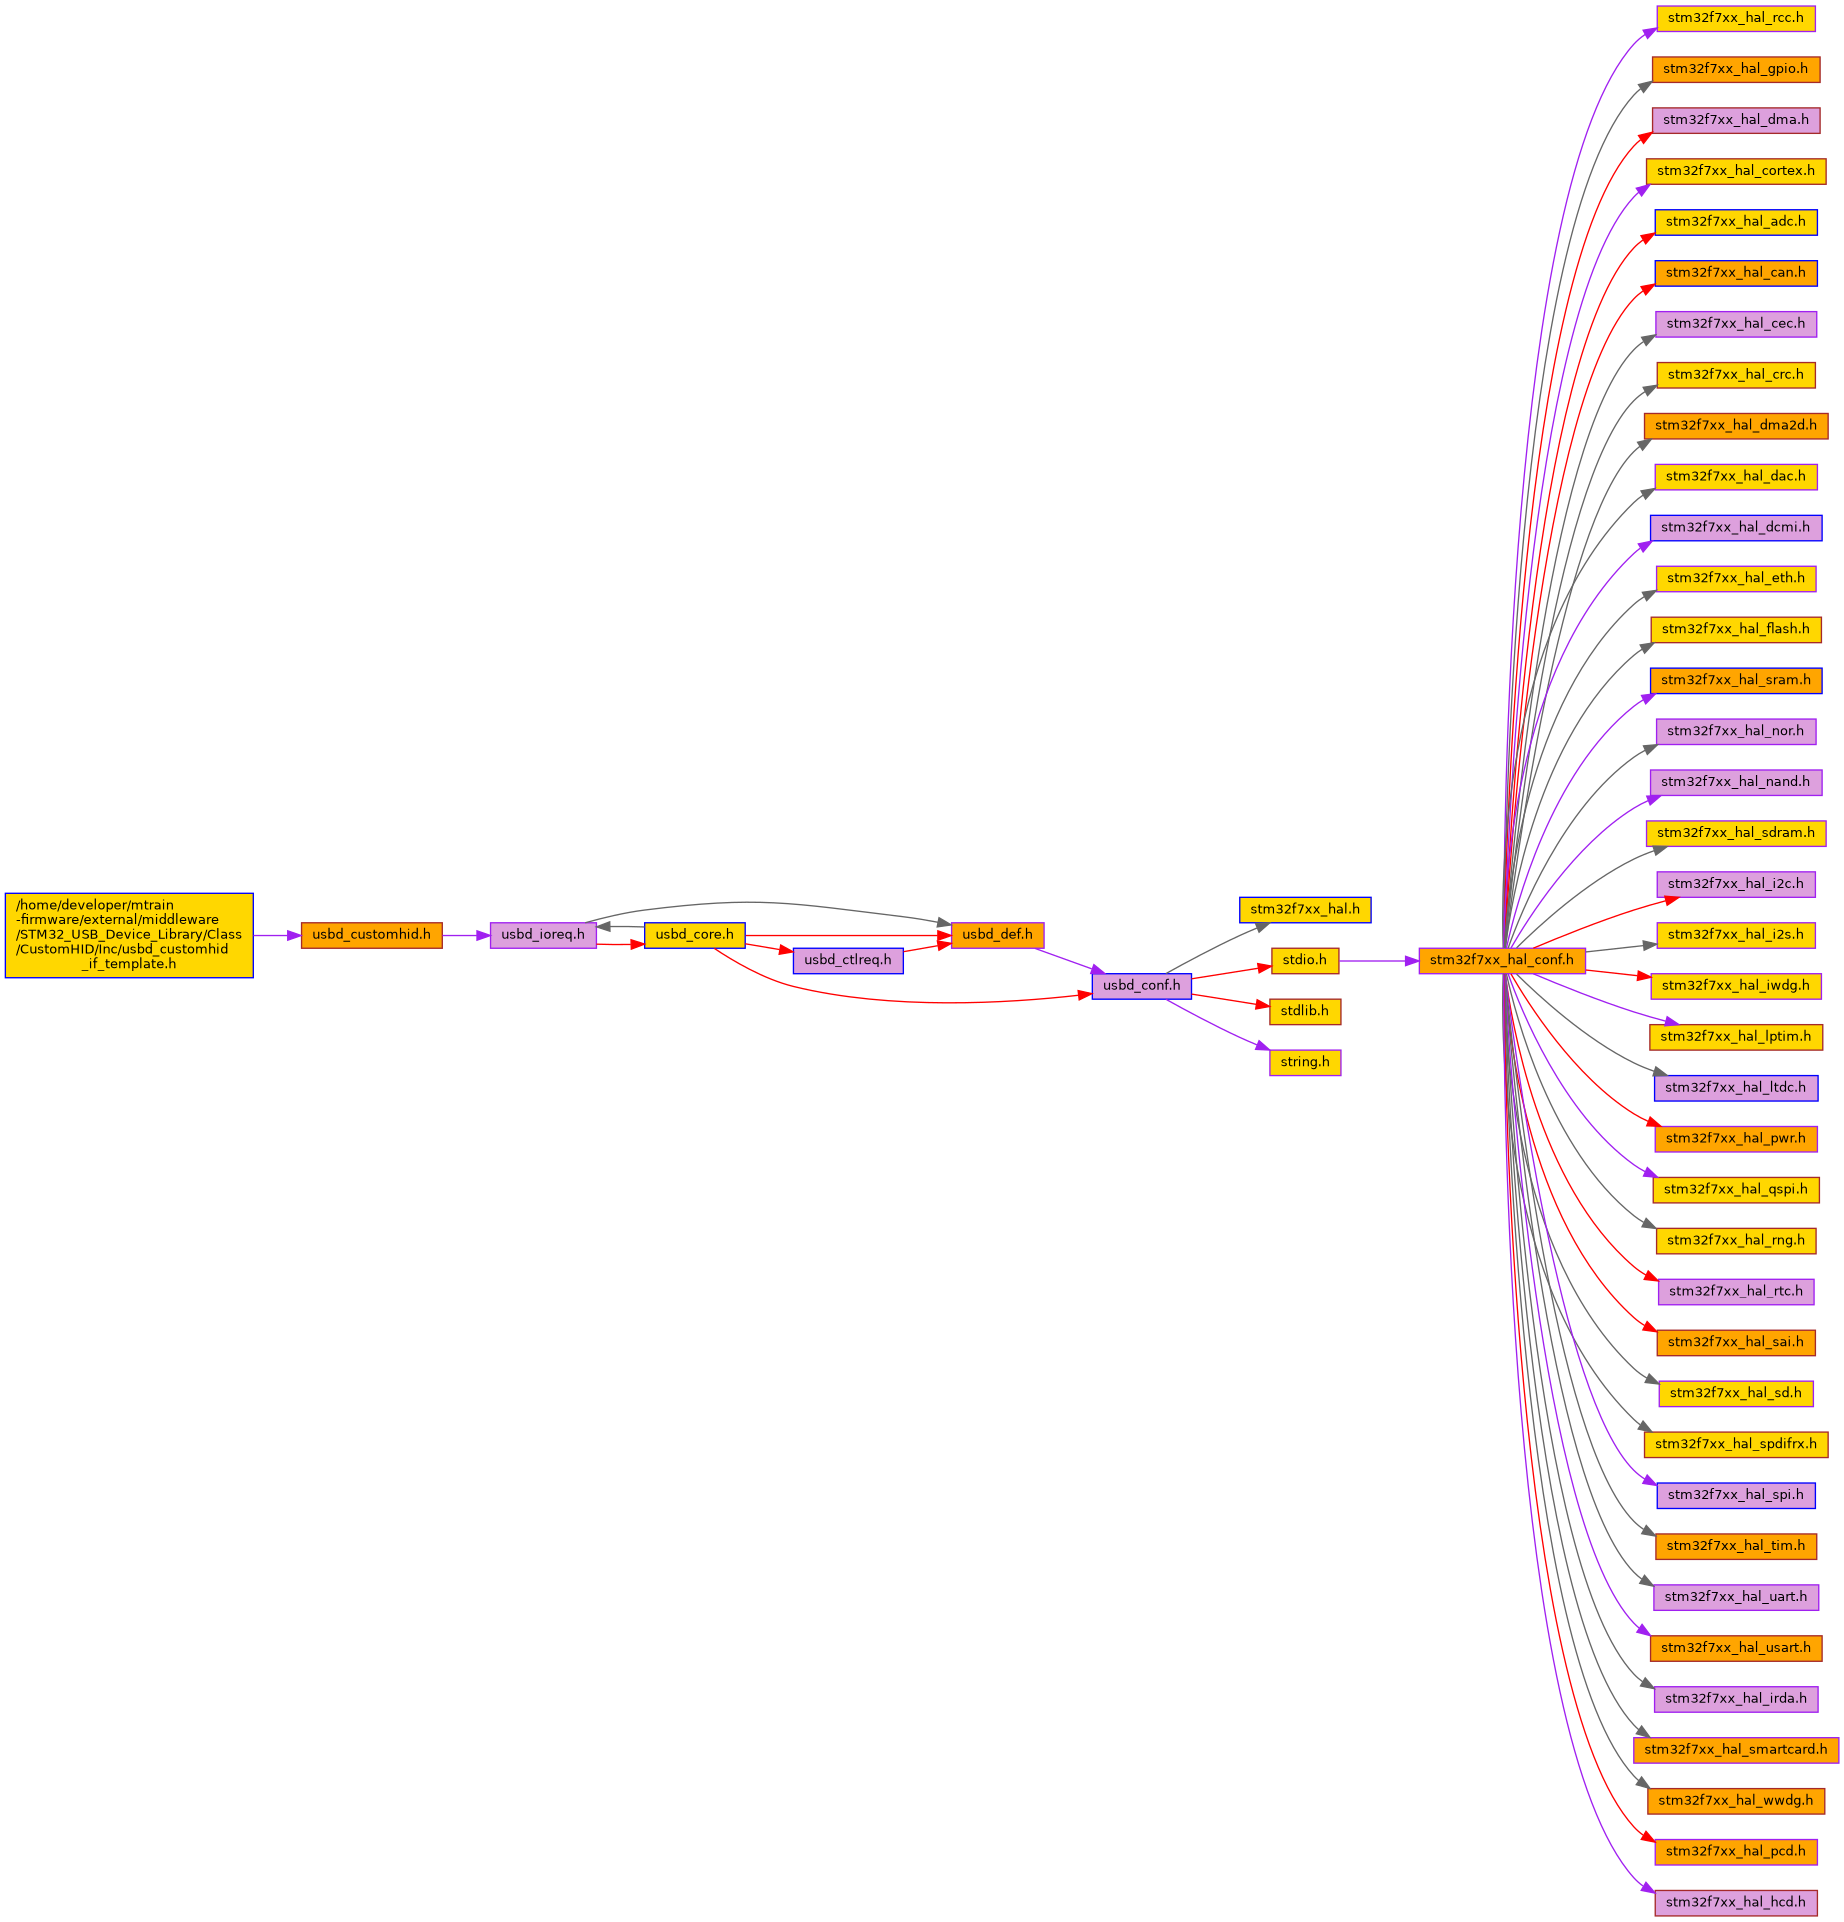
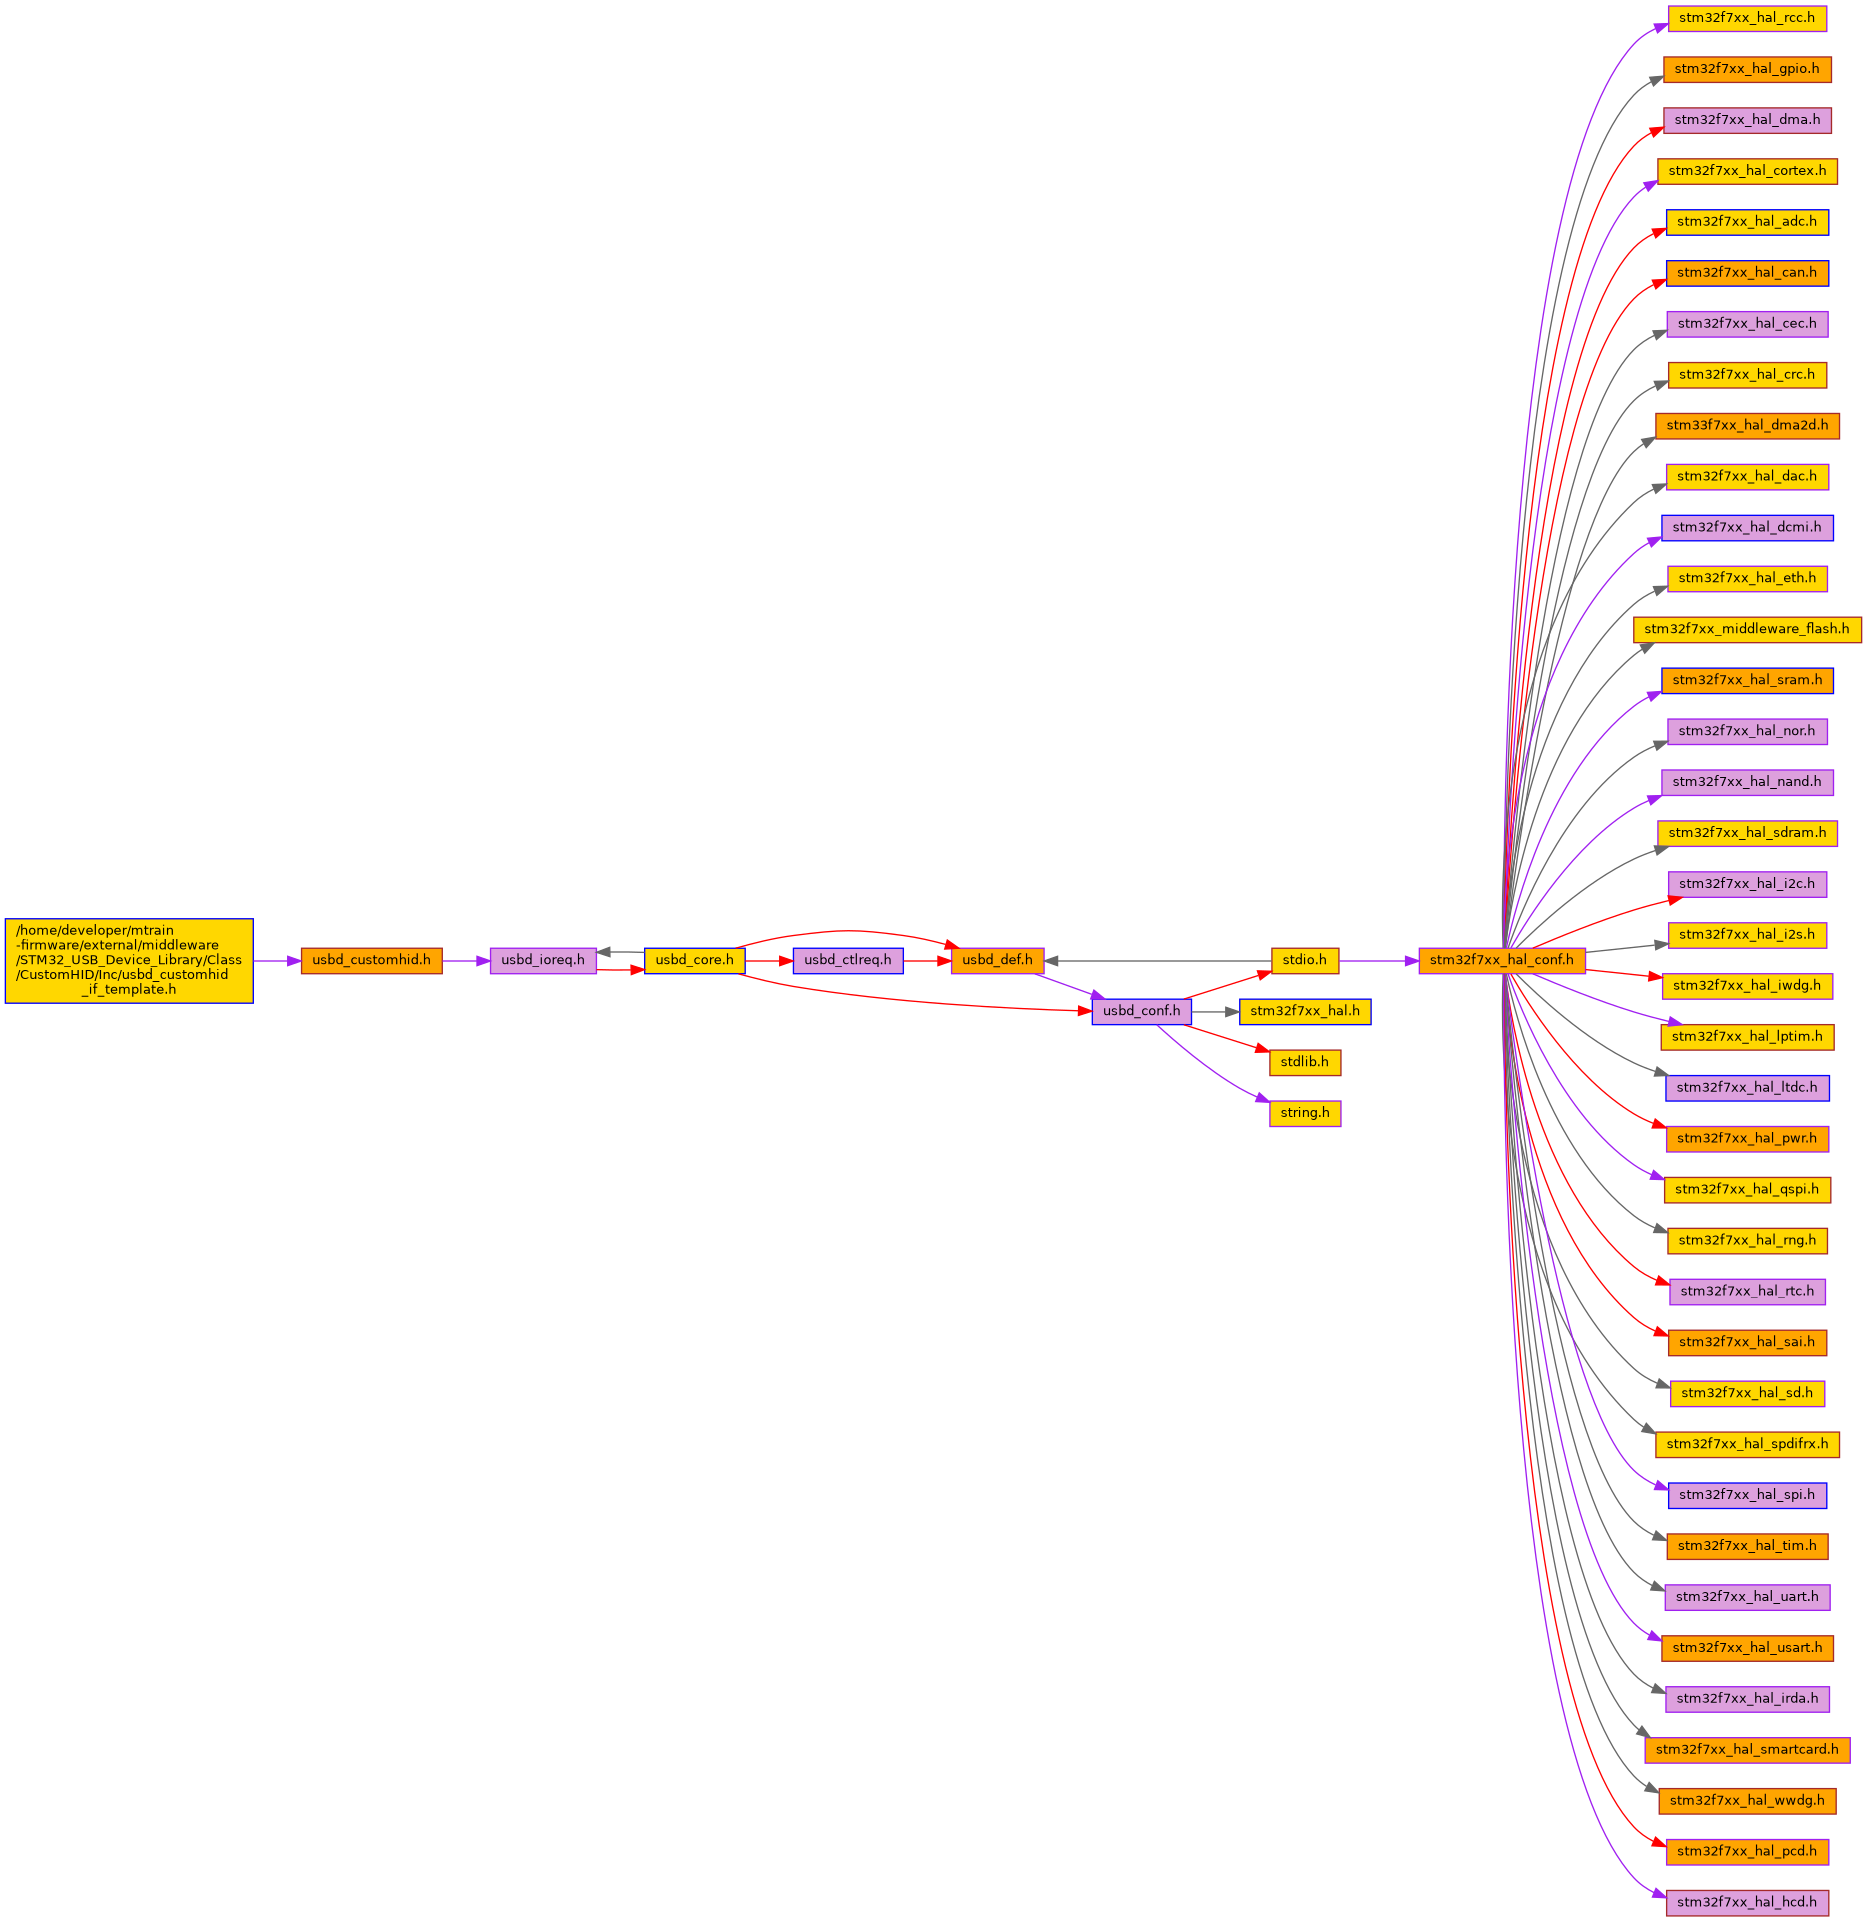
(1736, 426) -> (1748, 426)
(1736, 630) -> (1748, 630)
(761, 903) -> (1165, 961)
